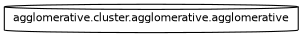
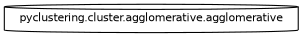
(151, 18) -> (151, 18)
